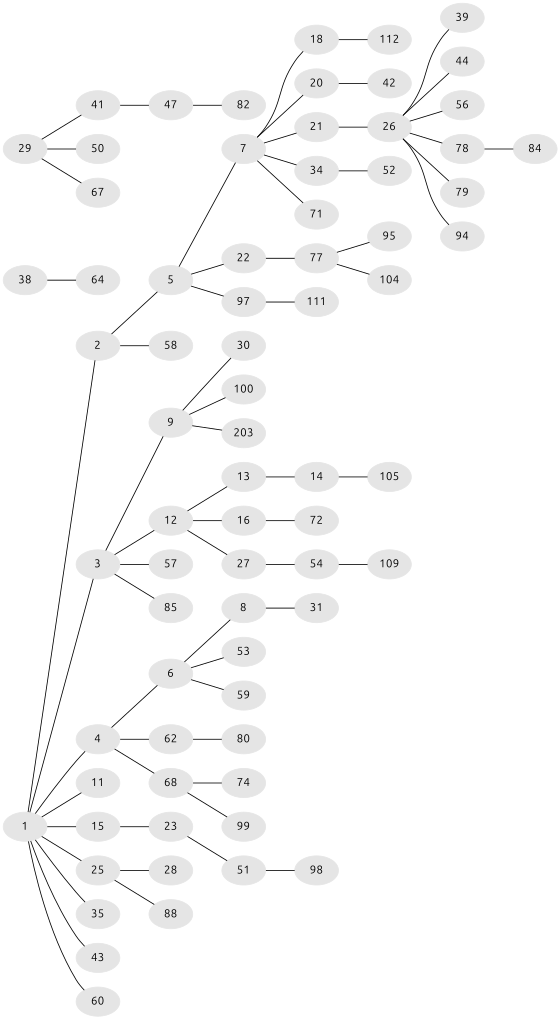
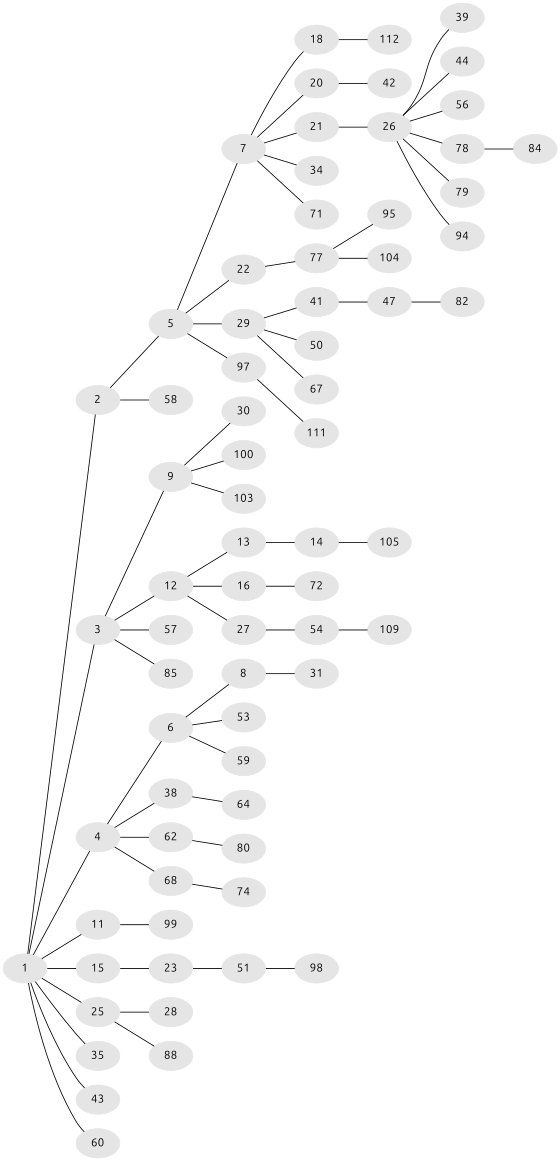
(389, 171) -> none
none -> (207, 324)
(244, 433) -> (244, 499)
(207, 805) -> (135, 925)
none -> (134, 815)
